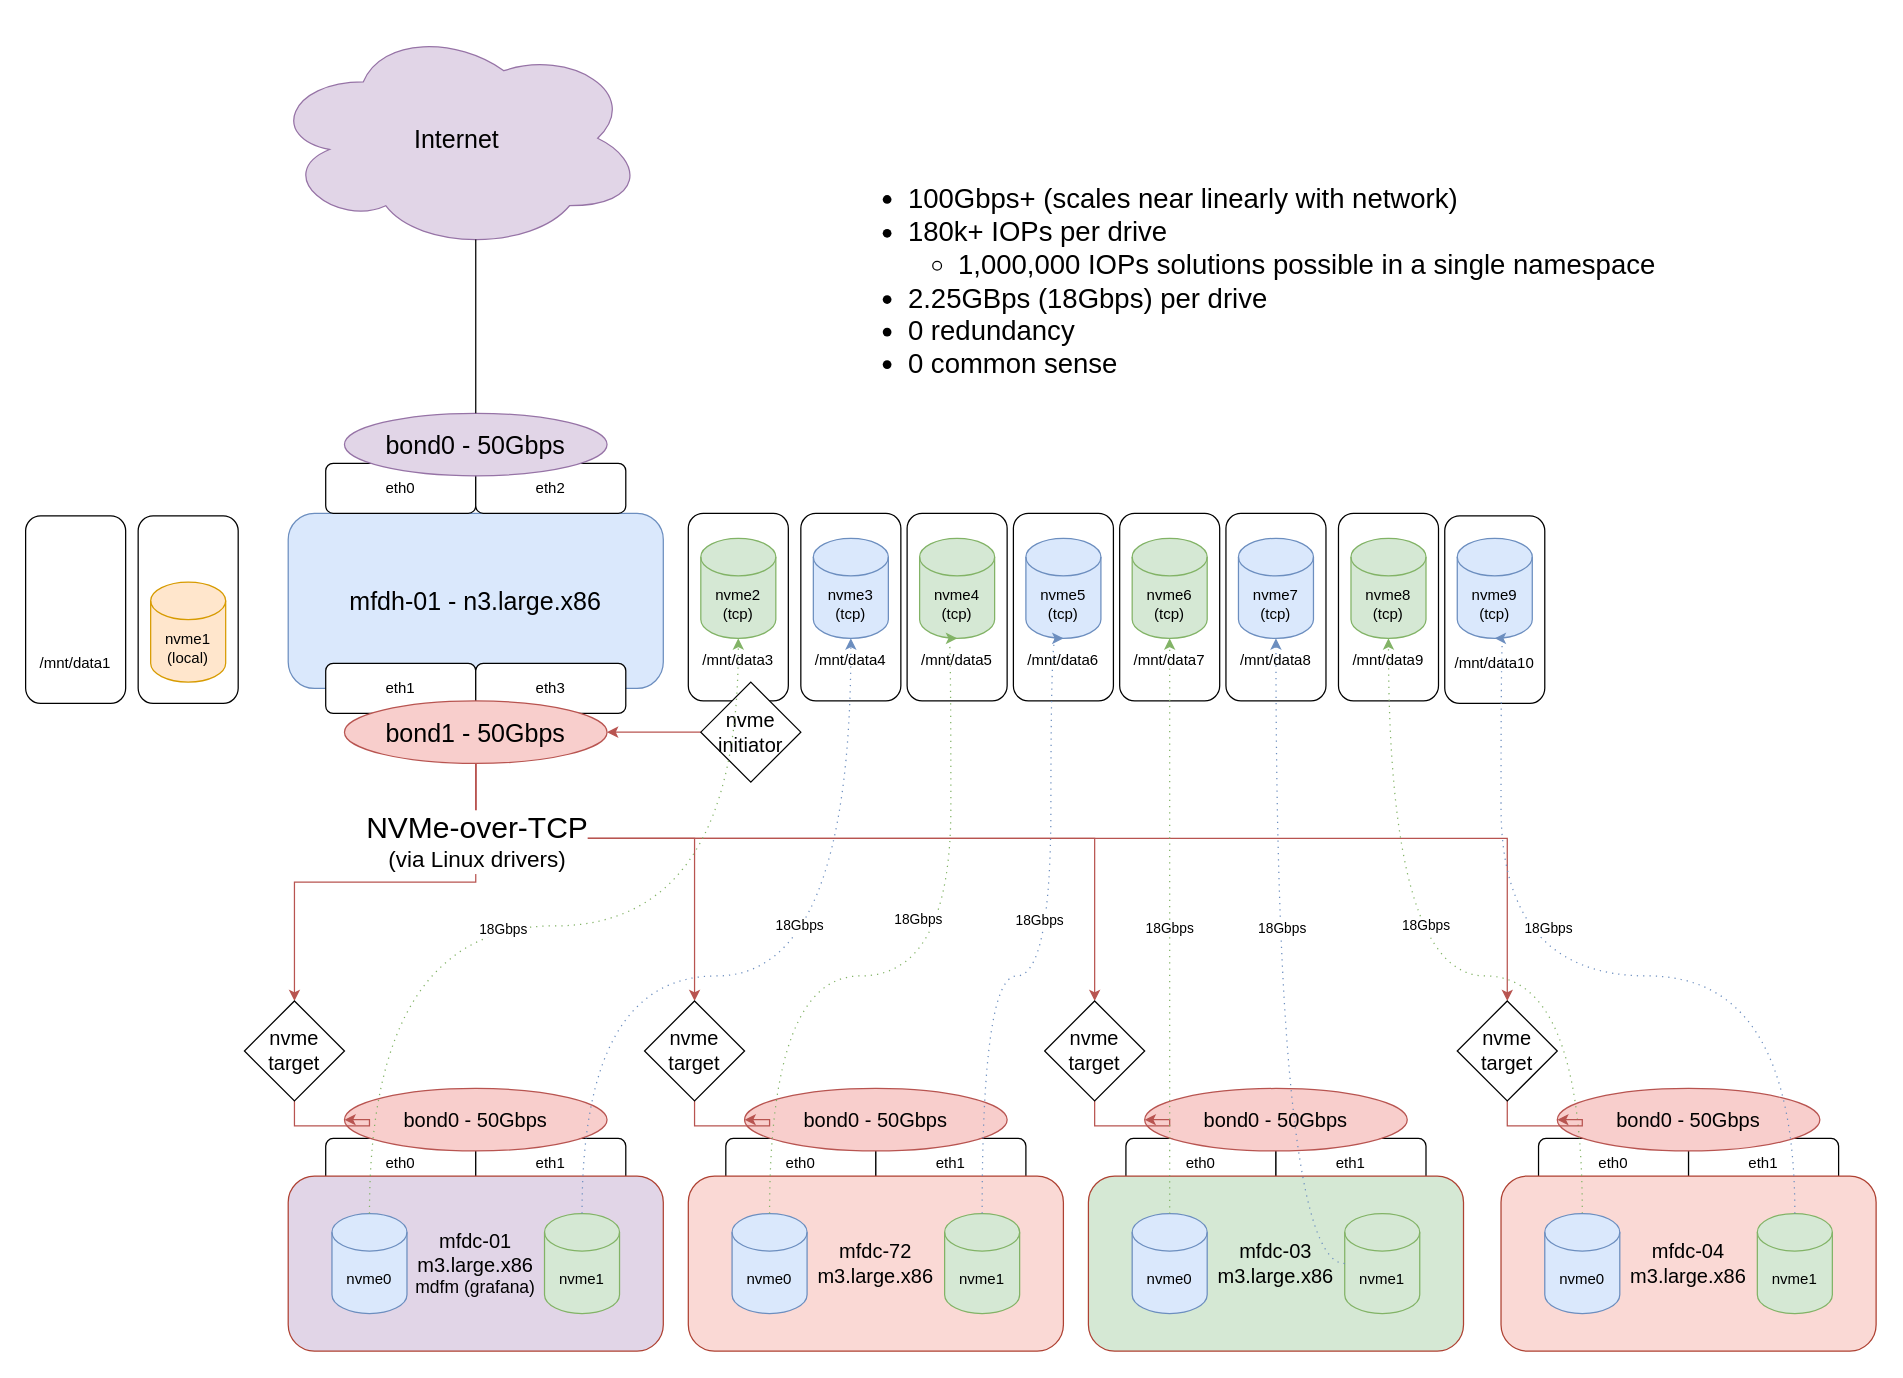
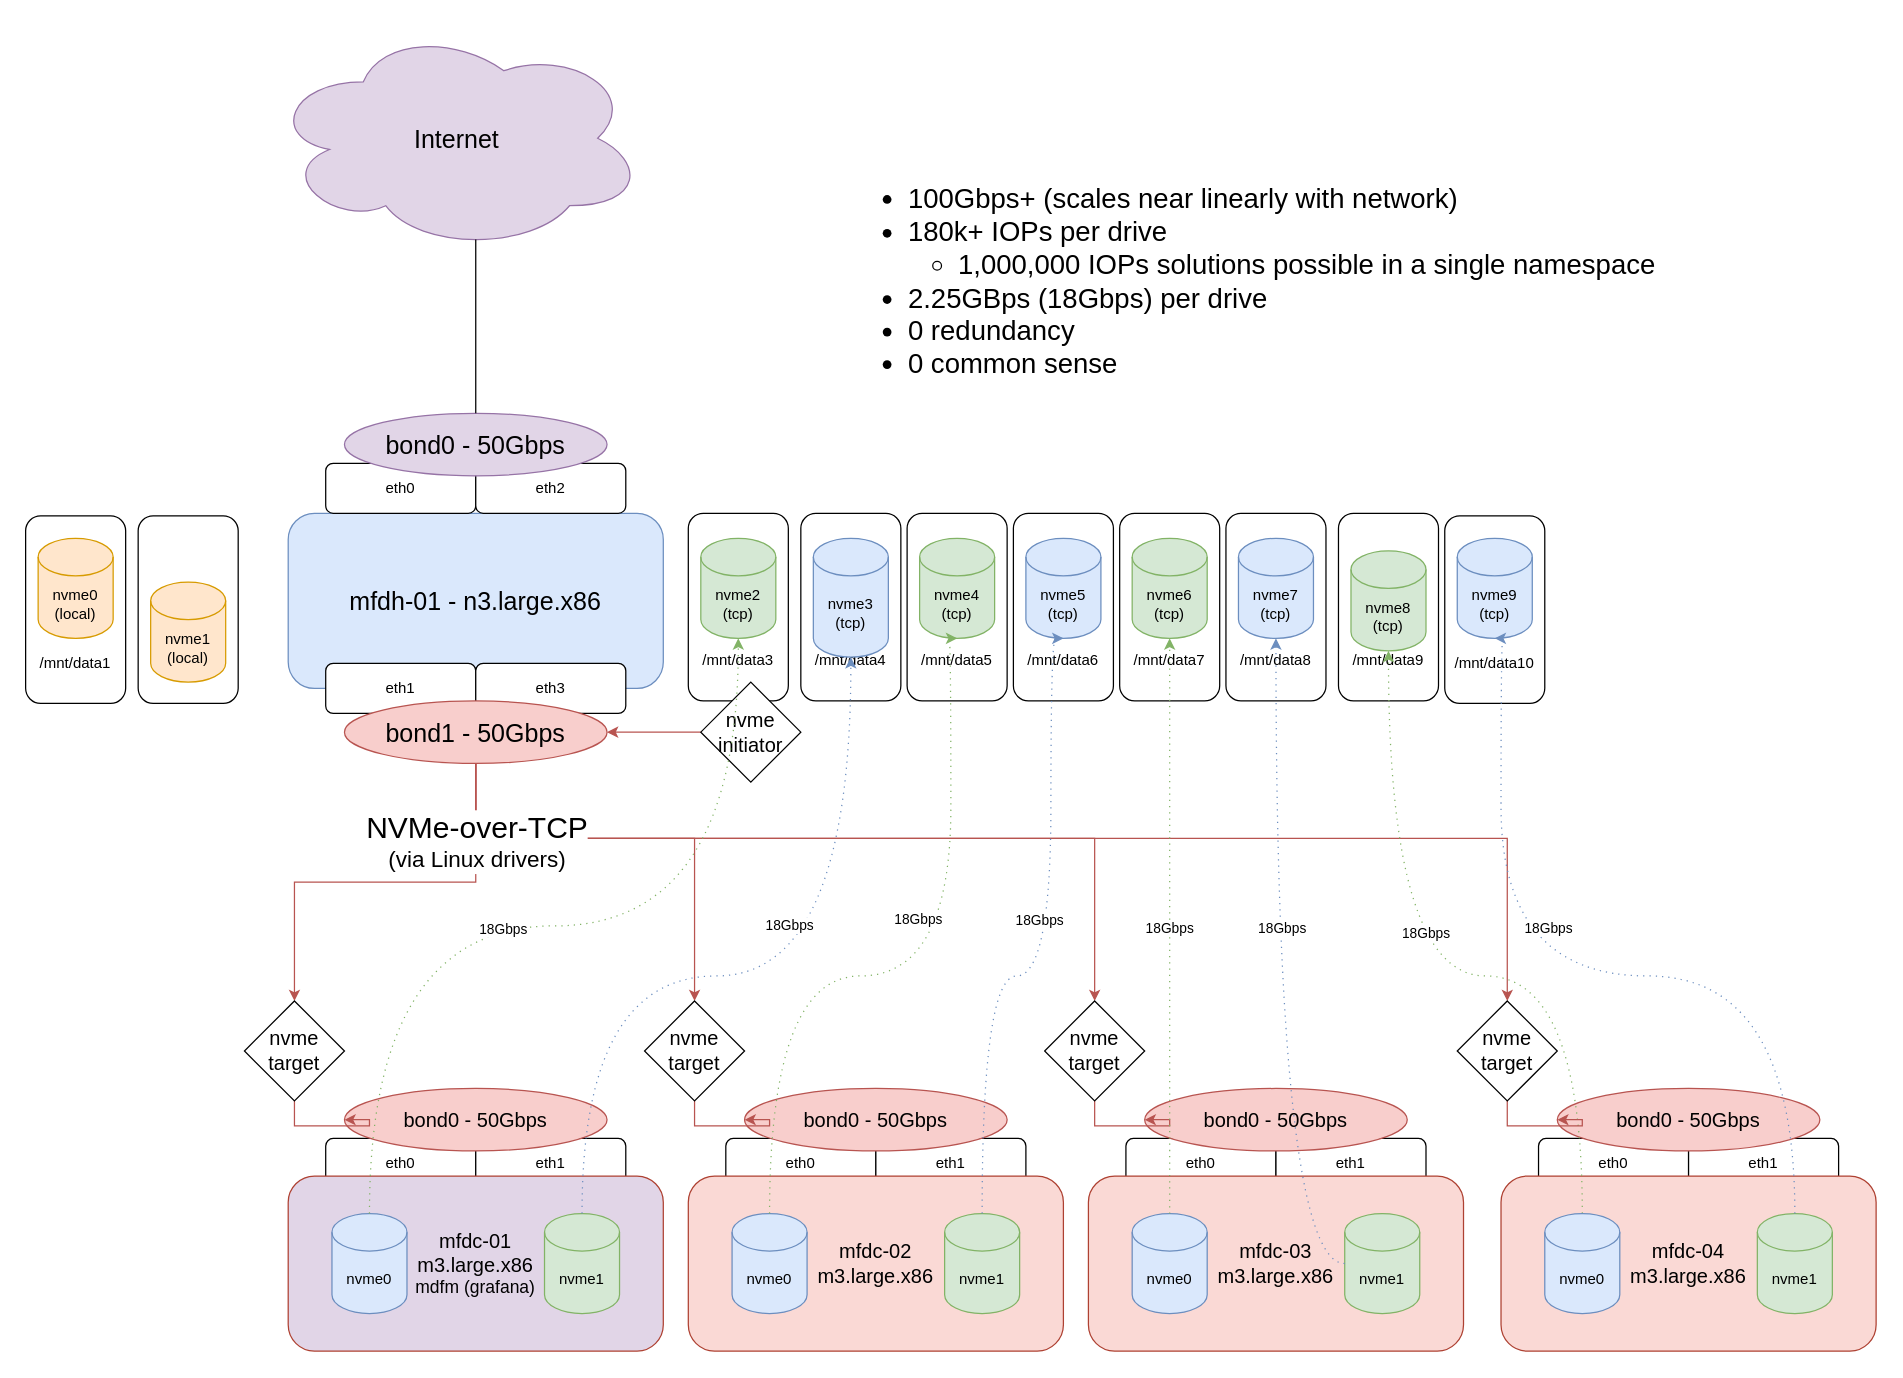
none -> (76, 588)
(851, 588) -> (851, 598)
(1388, 588) -> (1388, 601)
(876, 1263) -> (876, 1263)
(1276, 1263) -> (1276, 1263)
